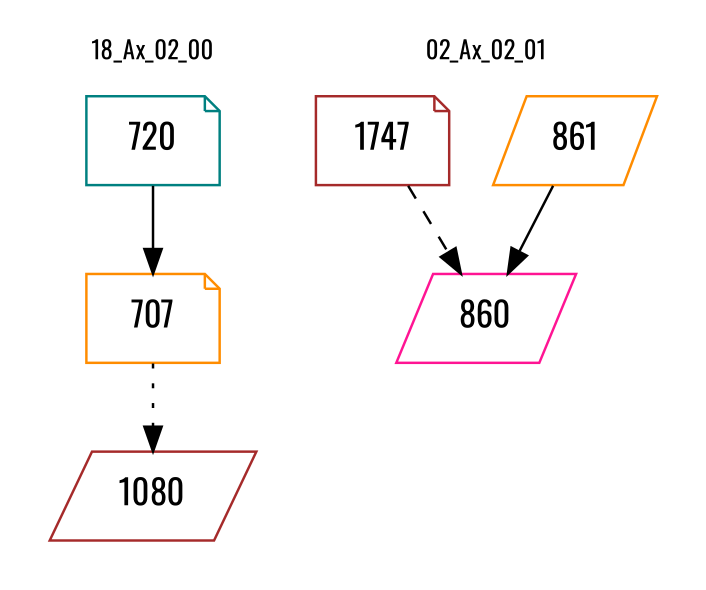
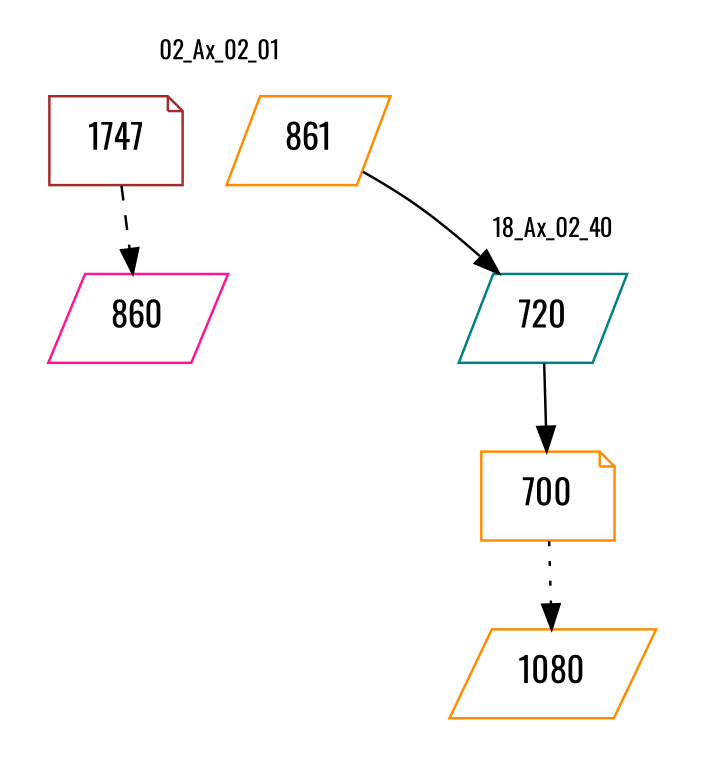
(153, 53) -> (553, 231)
(153, 141) -> (543, 318)
(536, 218) -> (447, 228)
(153, 318) -> (548, 496)
(153, 496) -> (553, 674)
